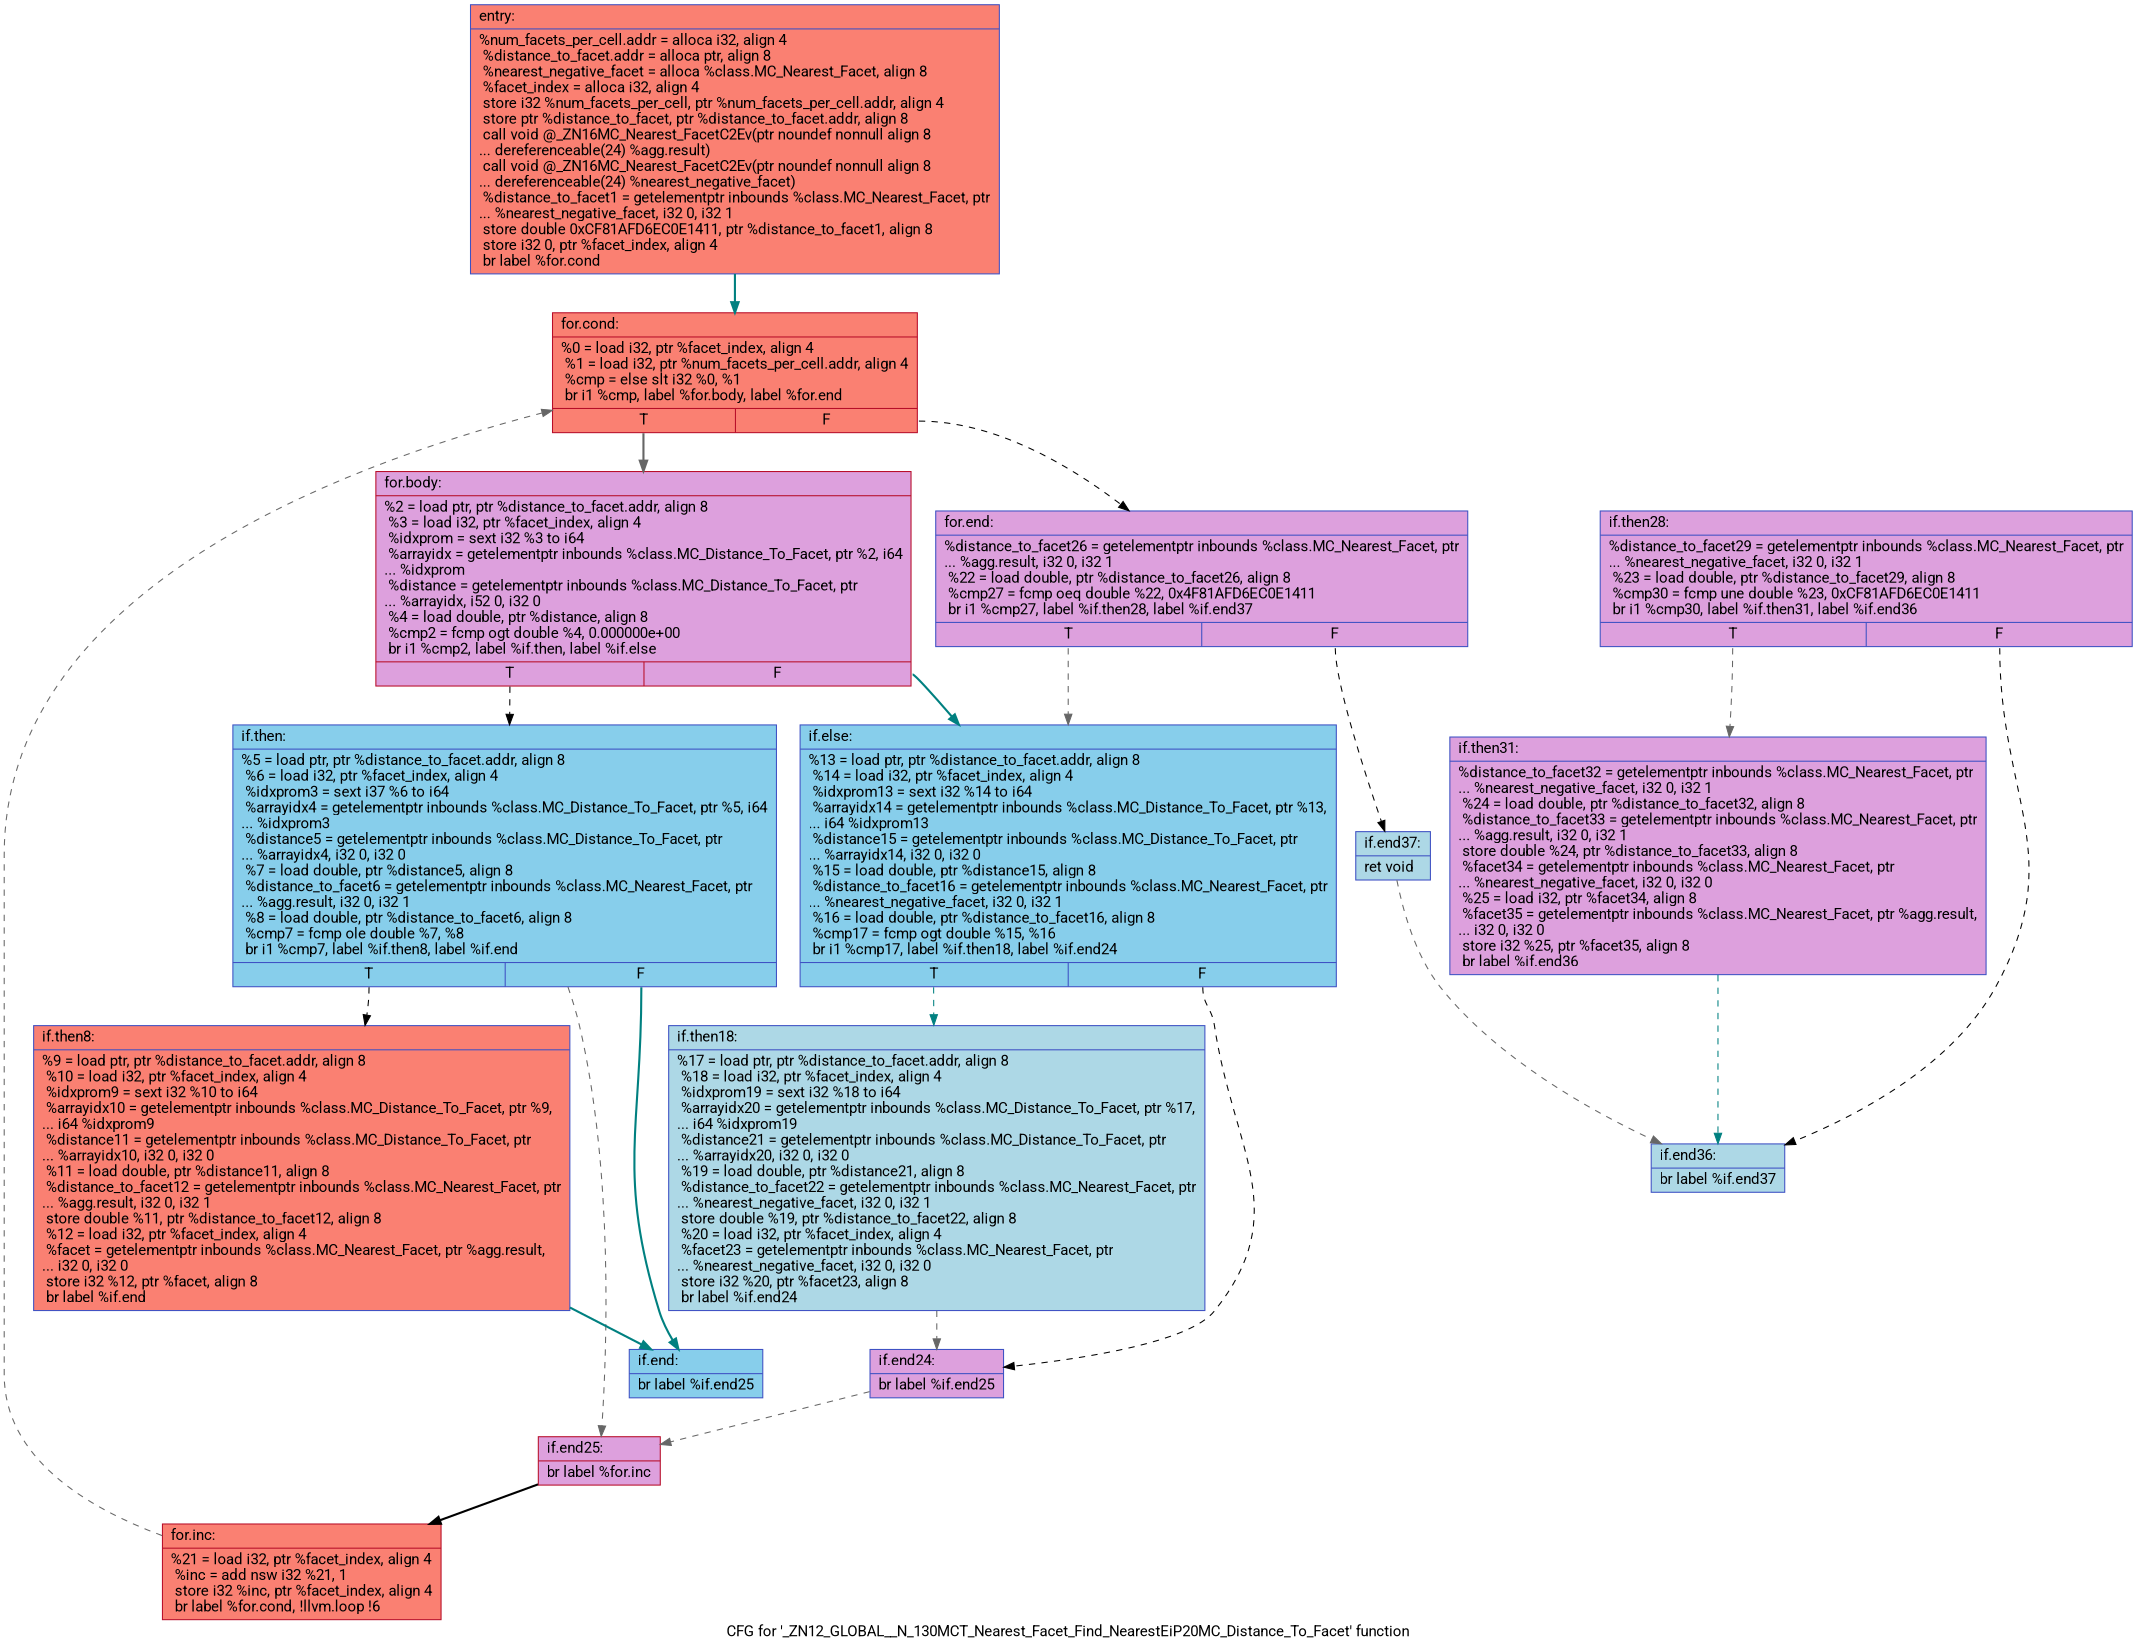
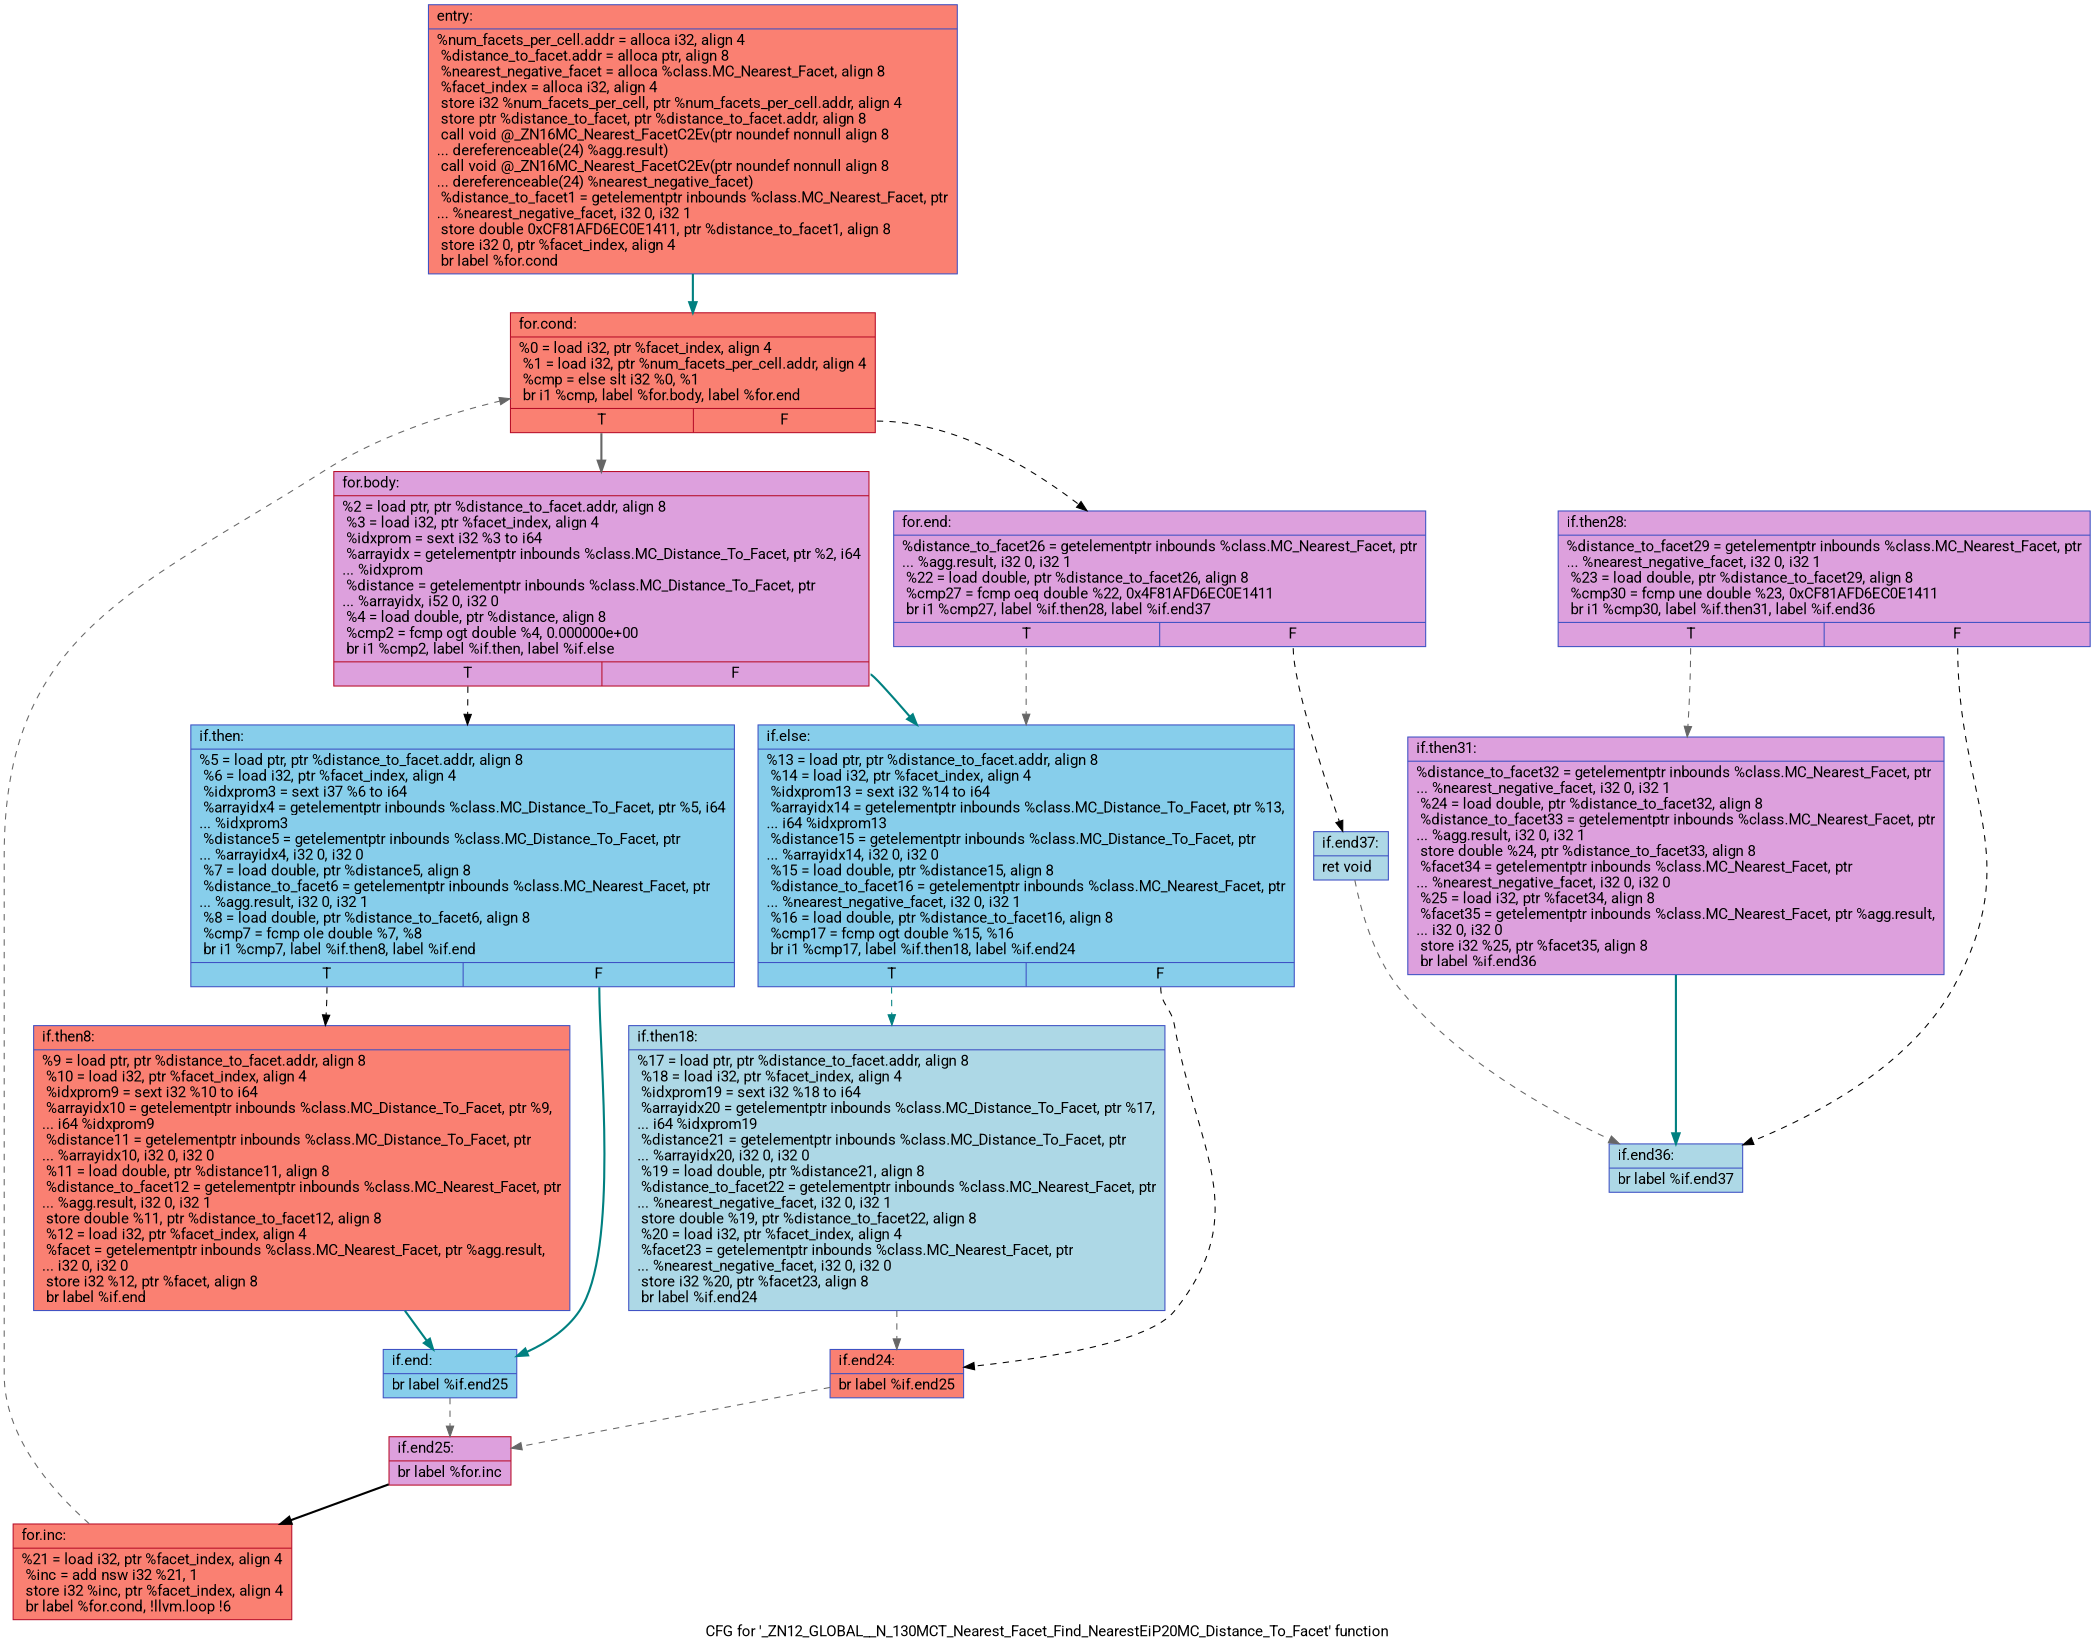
(1718, 1054) -> (1676, 1054)
(603, 1205) -> (450, 1412)
(937, 1374) -> (897, 1374)
